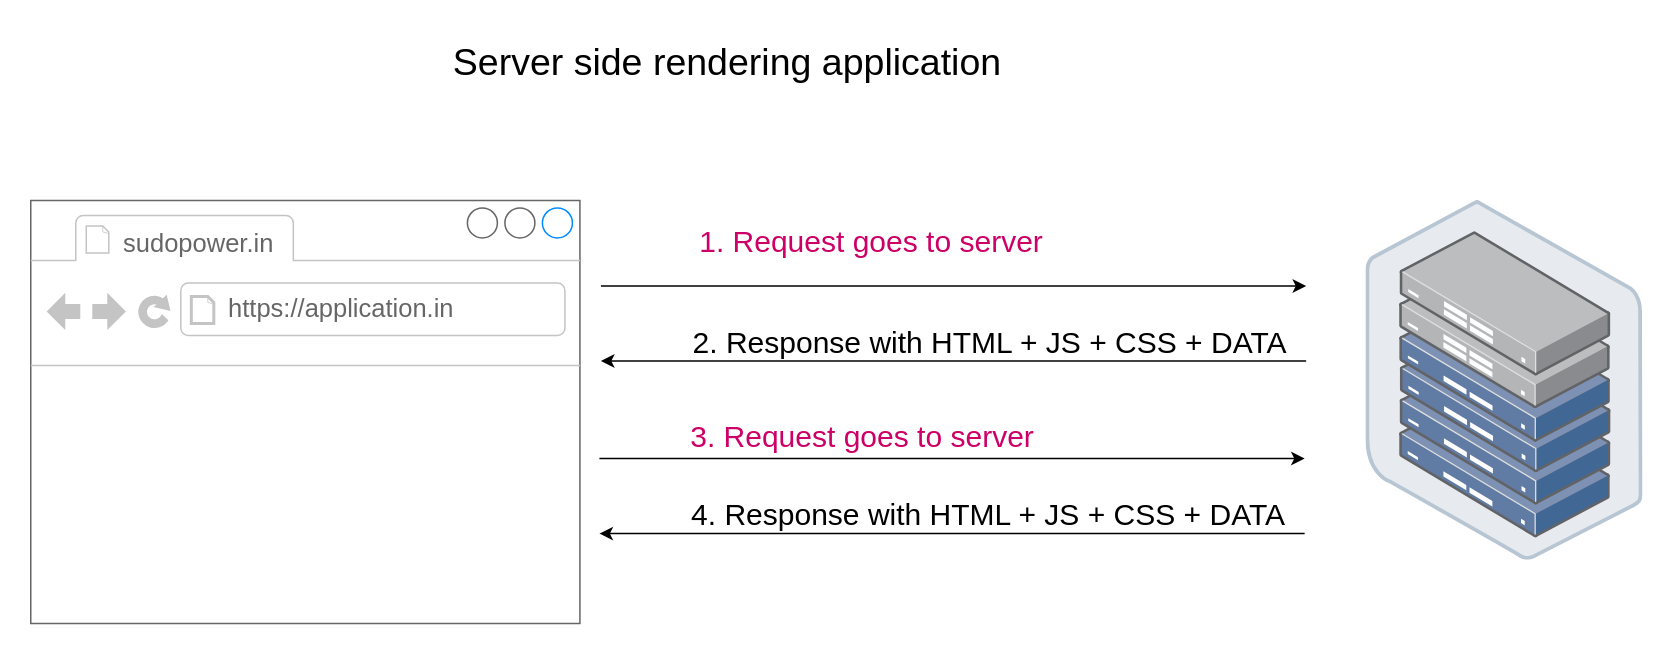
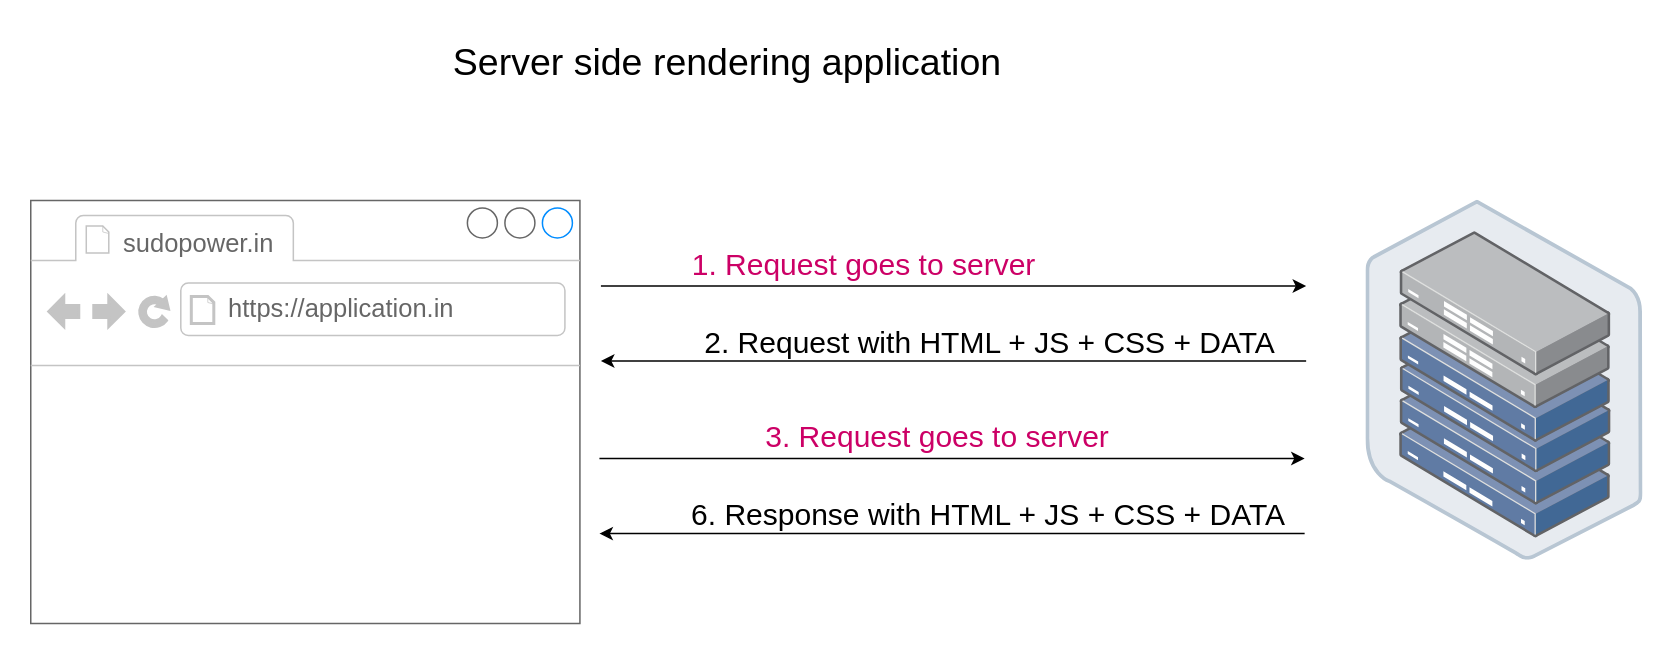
(871, 241) -> (863, 263)
(990, 341) -> (990, 341)
(862, 436) -> (937, 436)
(989, 514) -> (989, 514)
